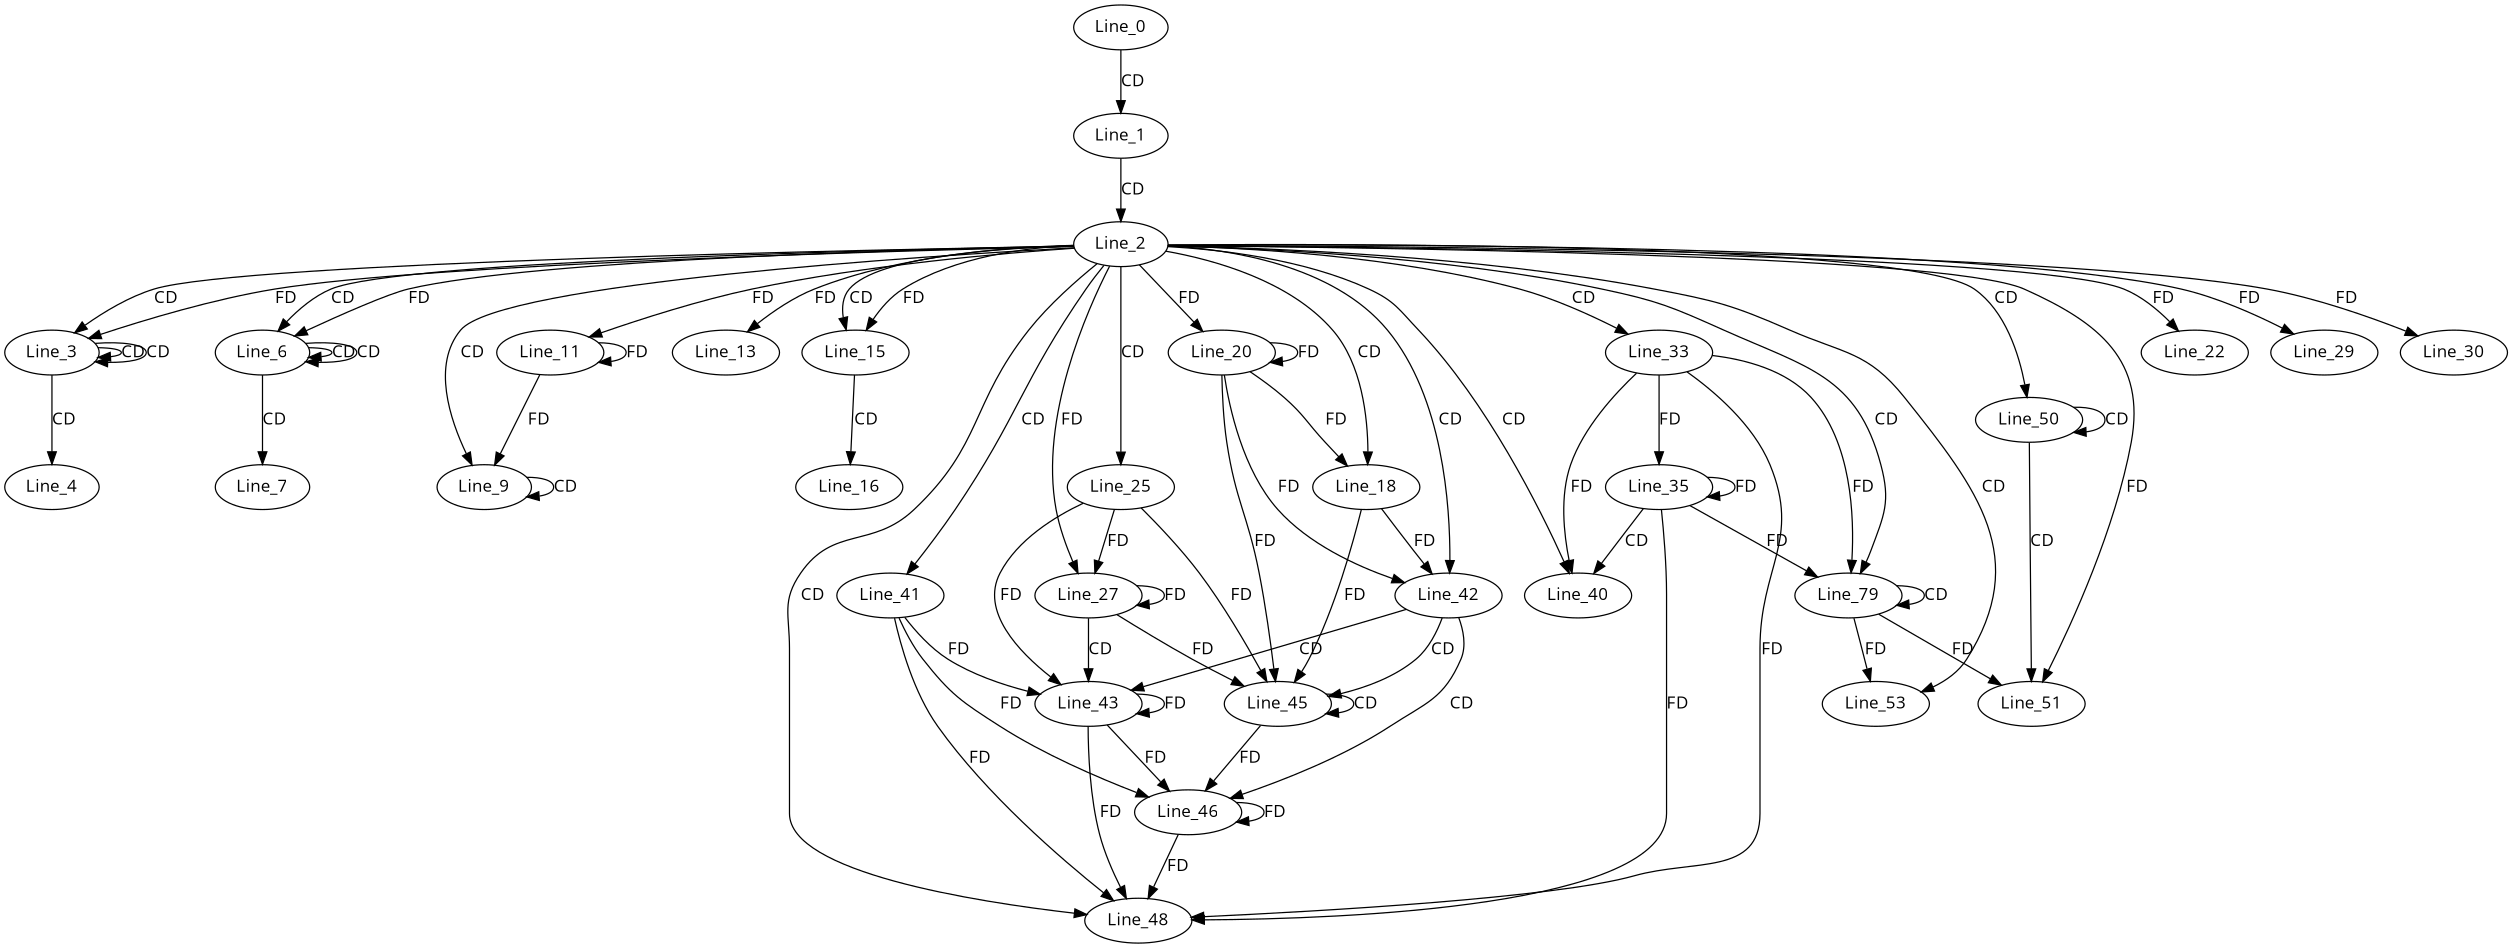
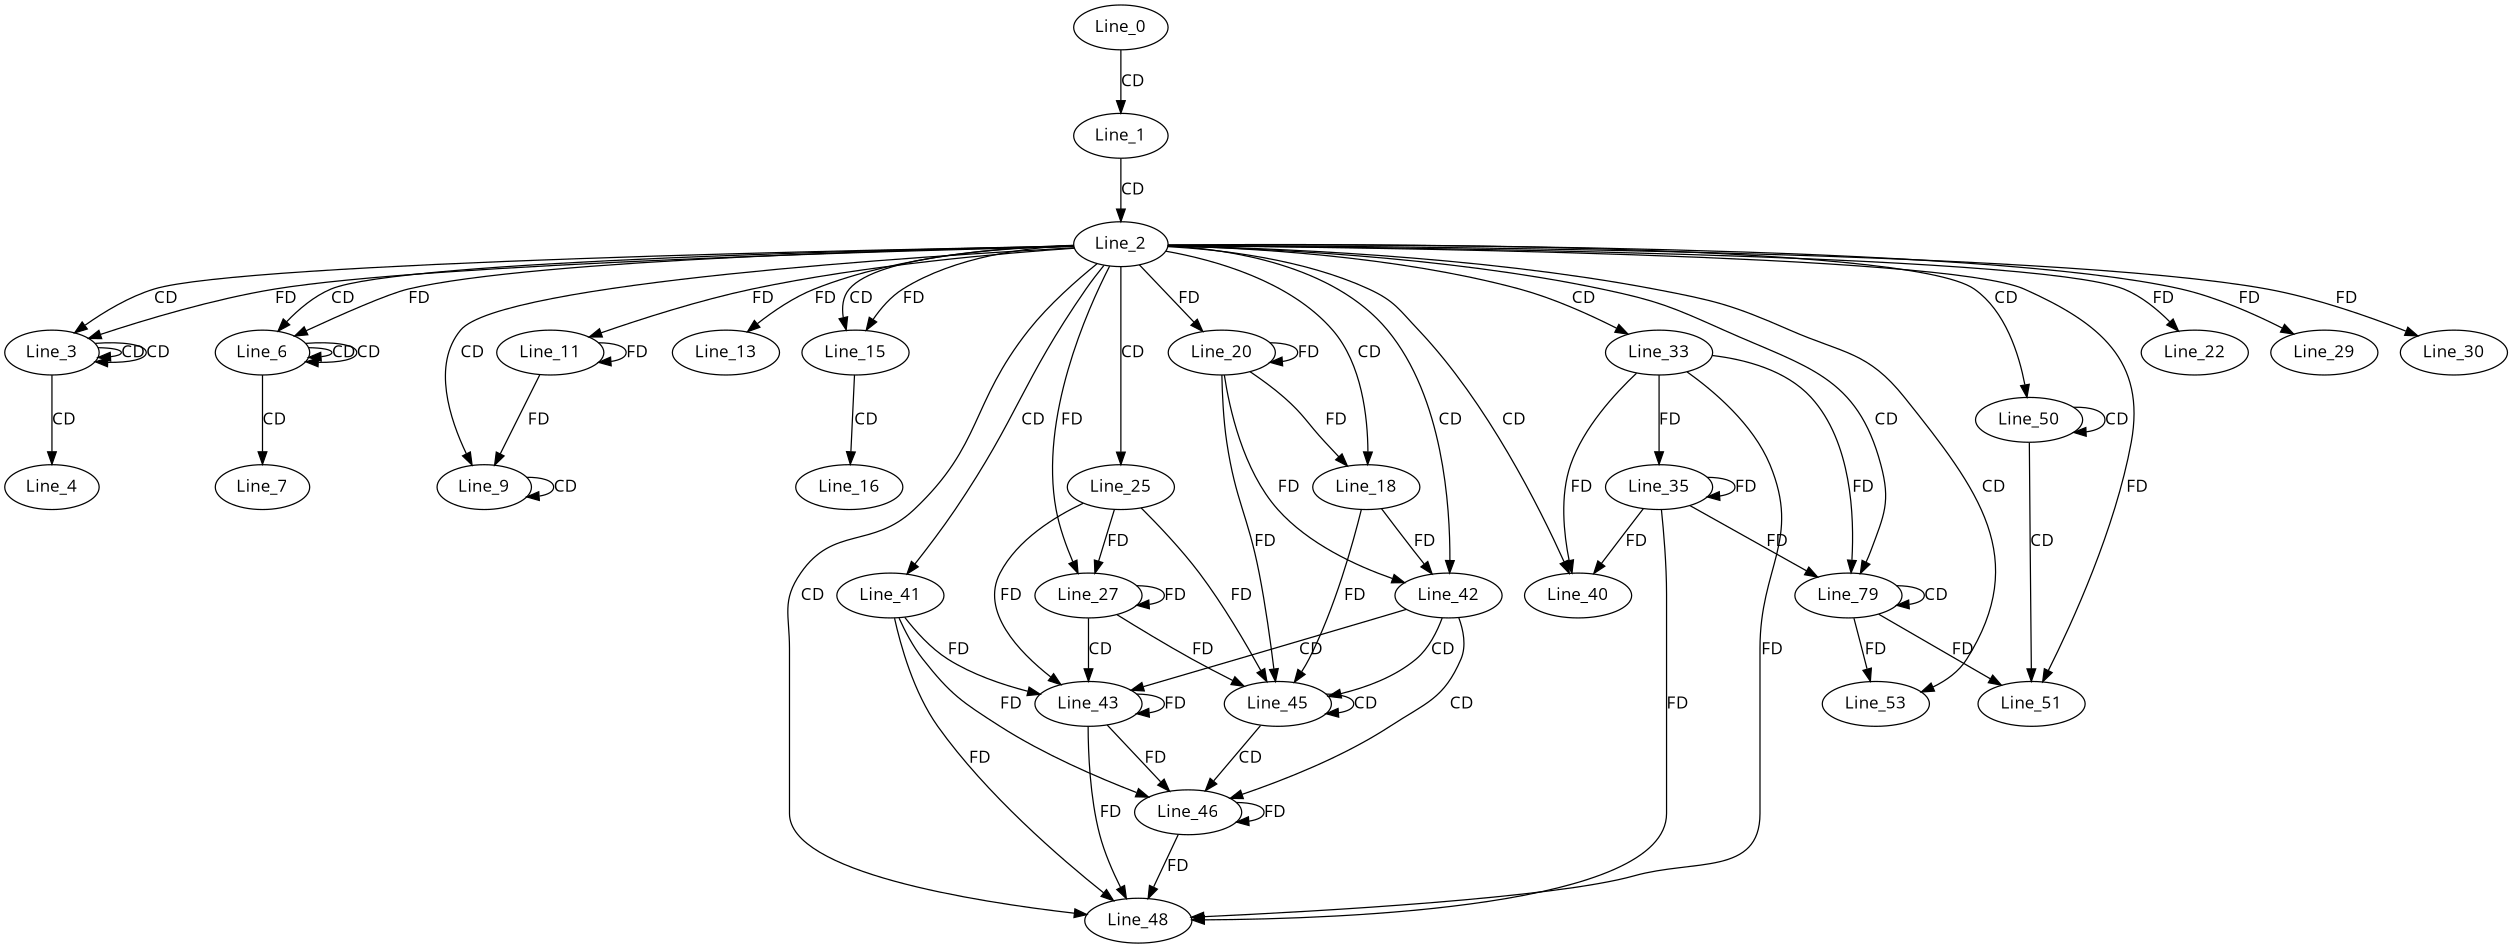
(1637, 541) -> (1637, 541)
(1251, 758) -> (1251, 758)
